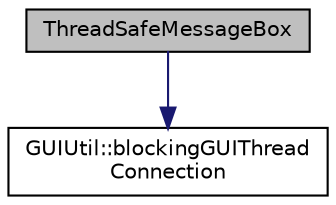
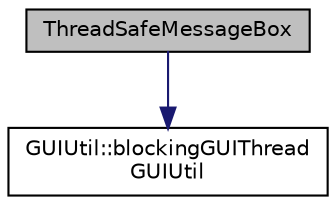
(168, 162) -> (168, 162)
